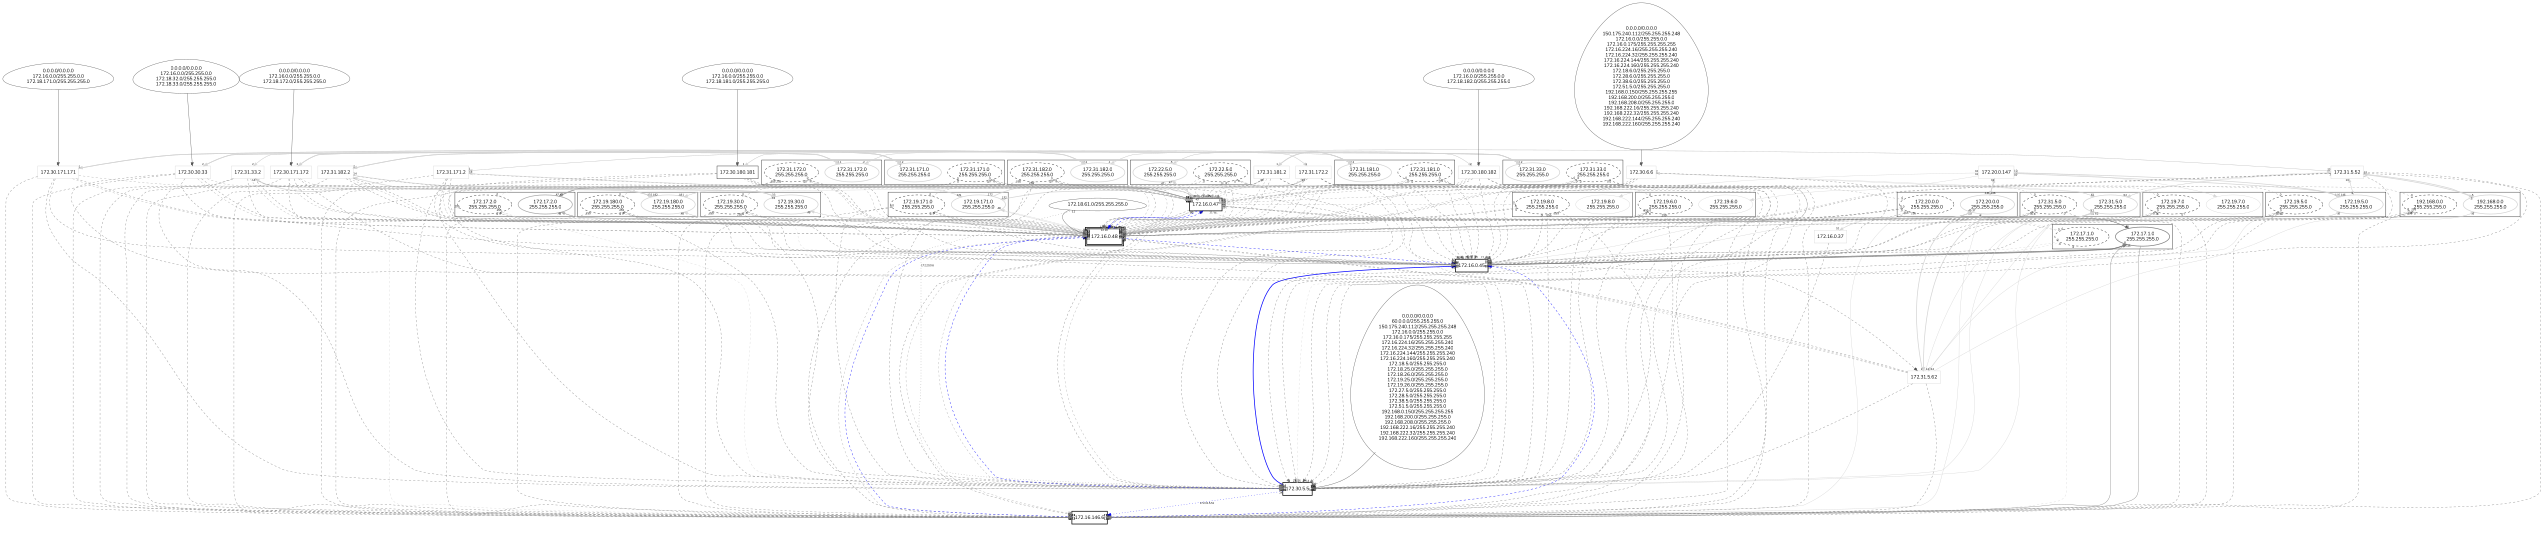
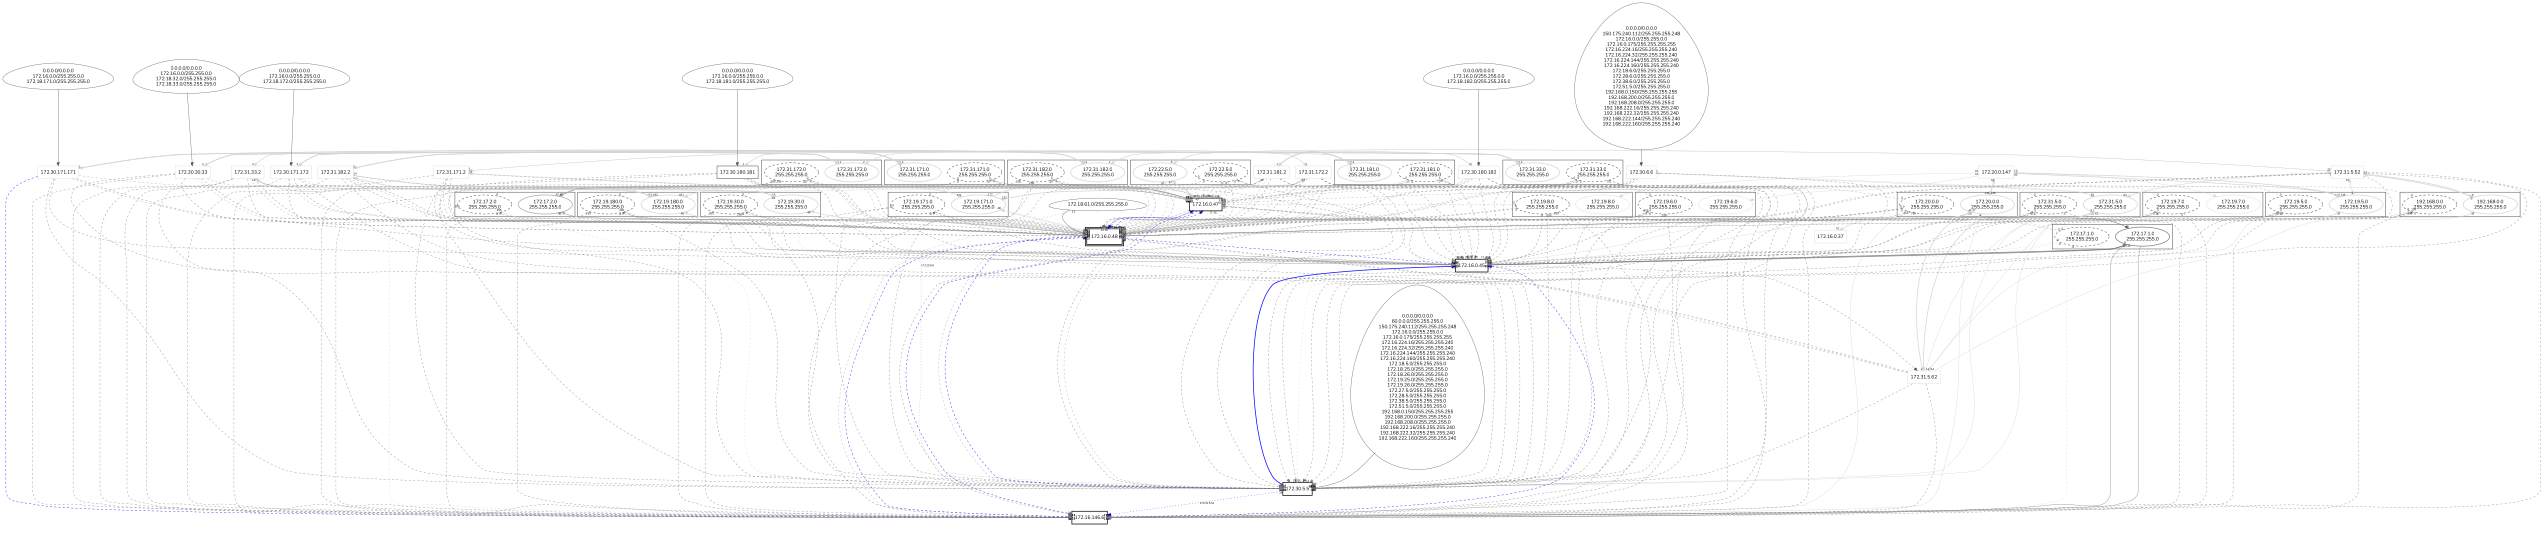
(915, 331) -> (915, 331)
(1671, 476) -> (1028, 274)
(193, 512) -> (193, 512)
